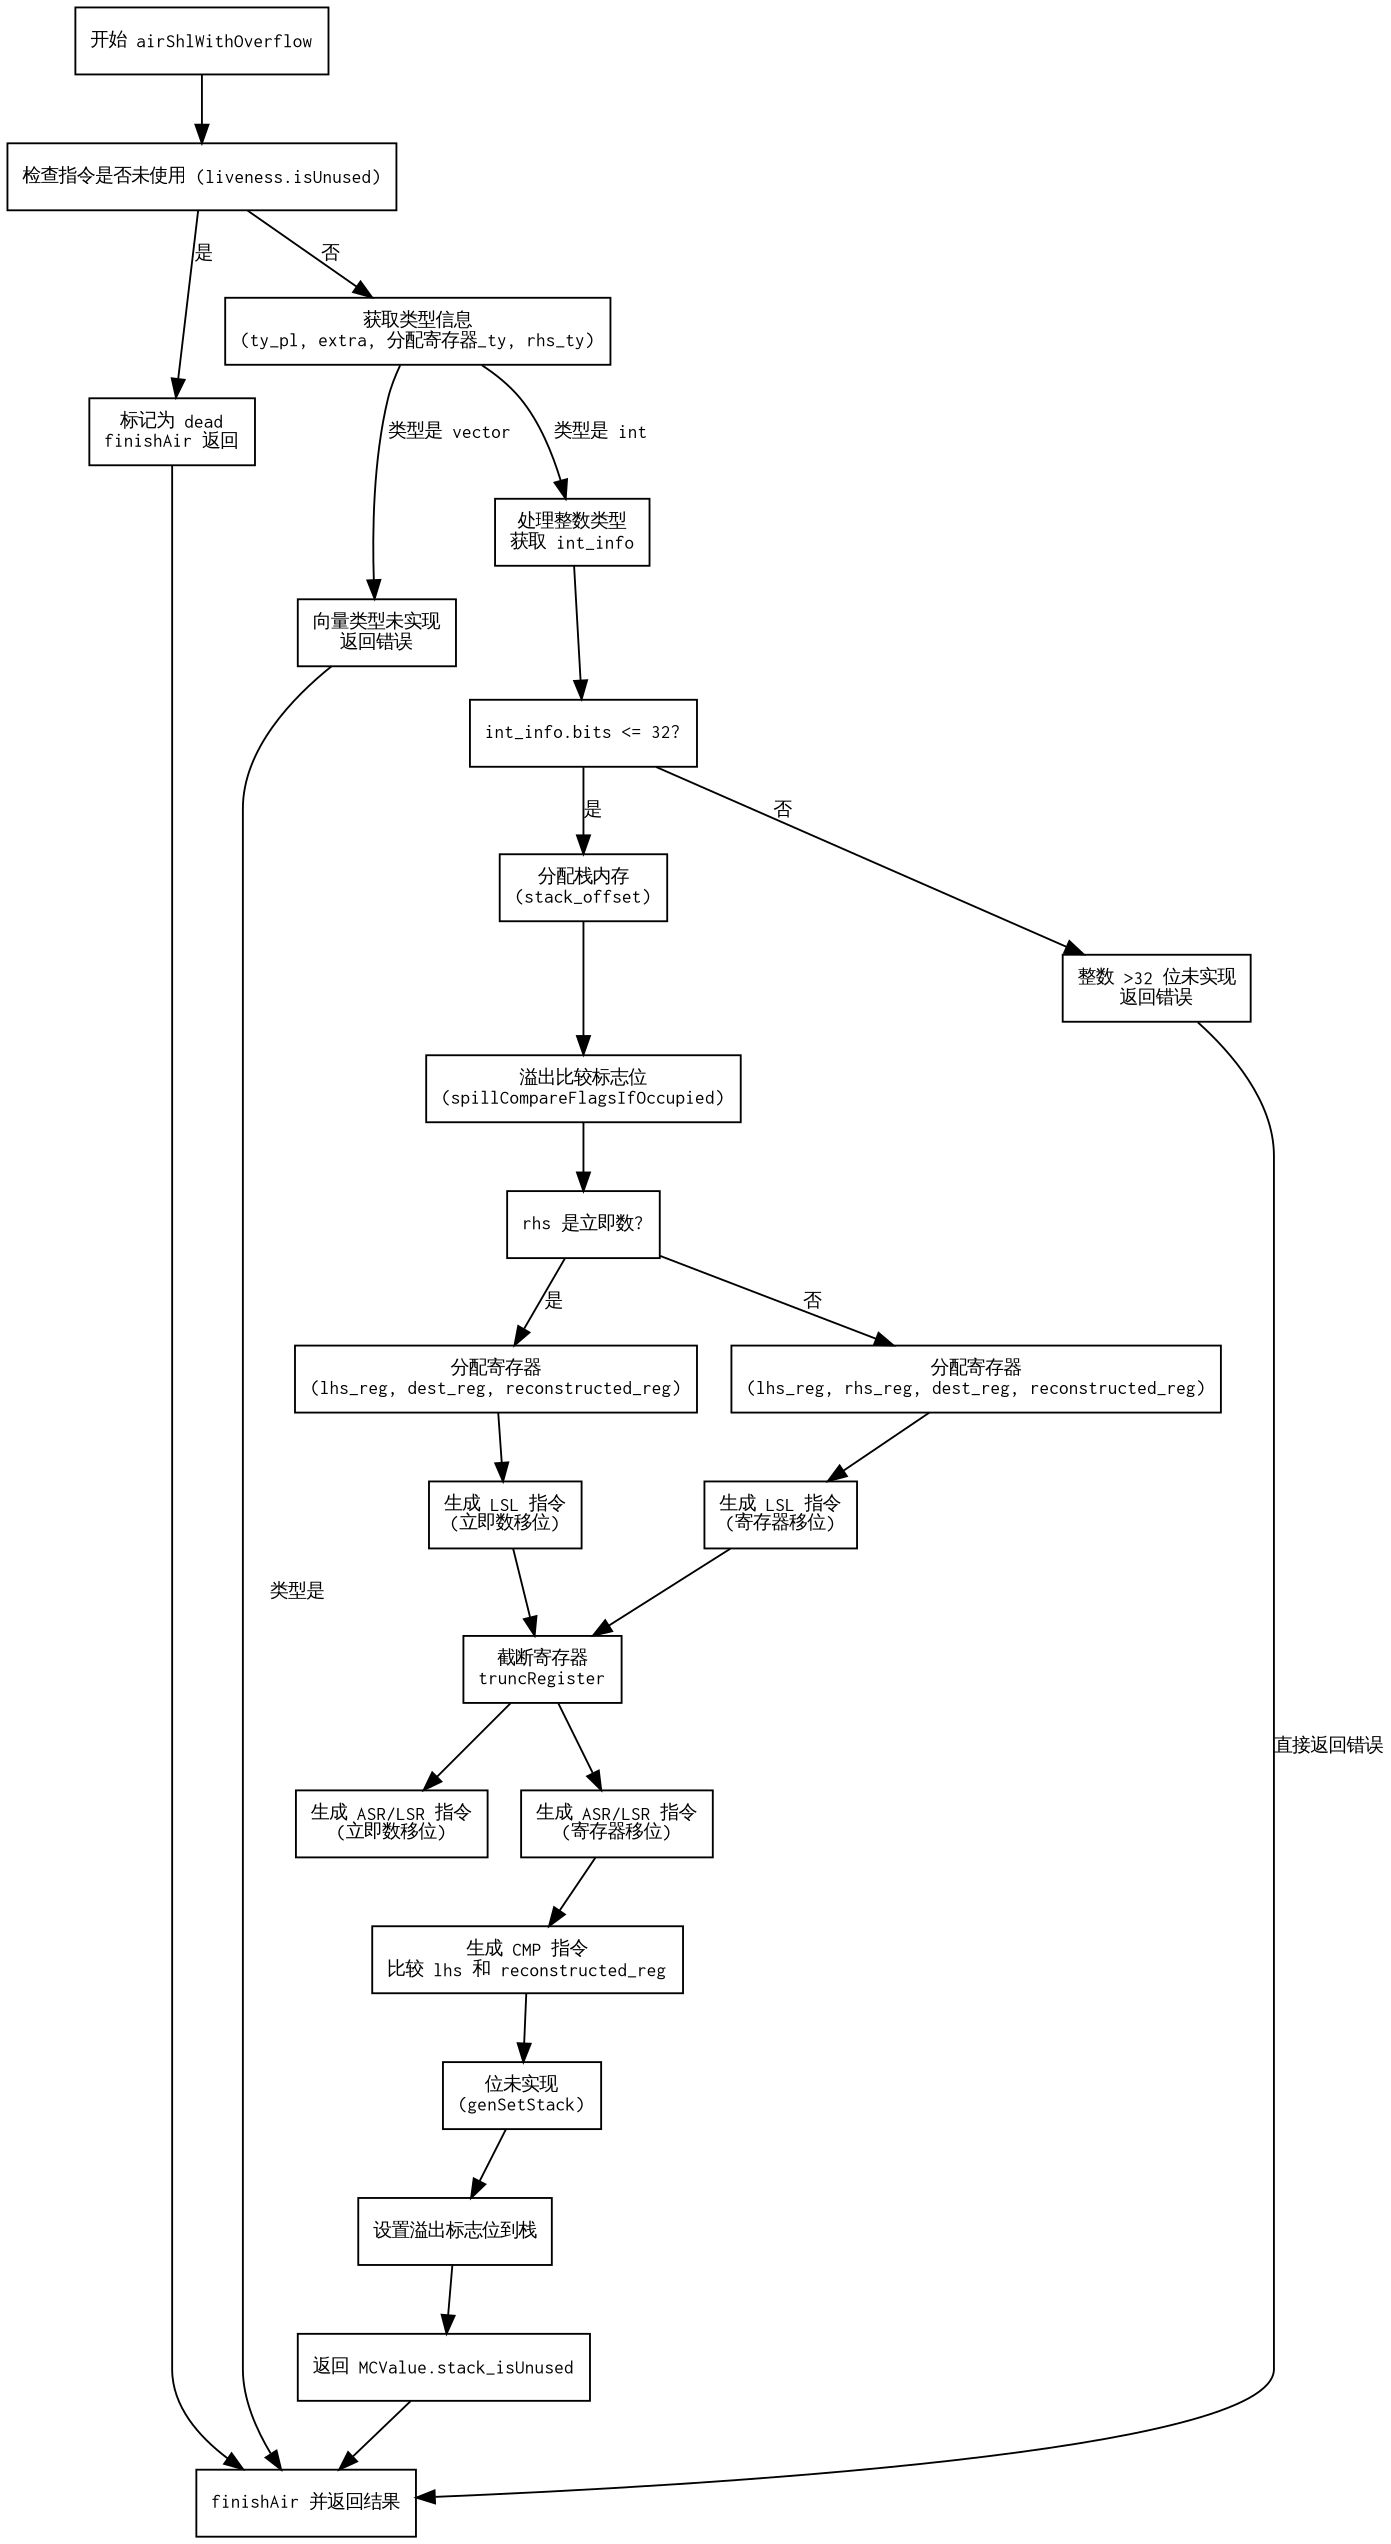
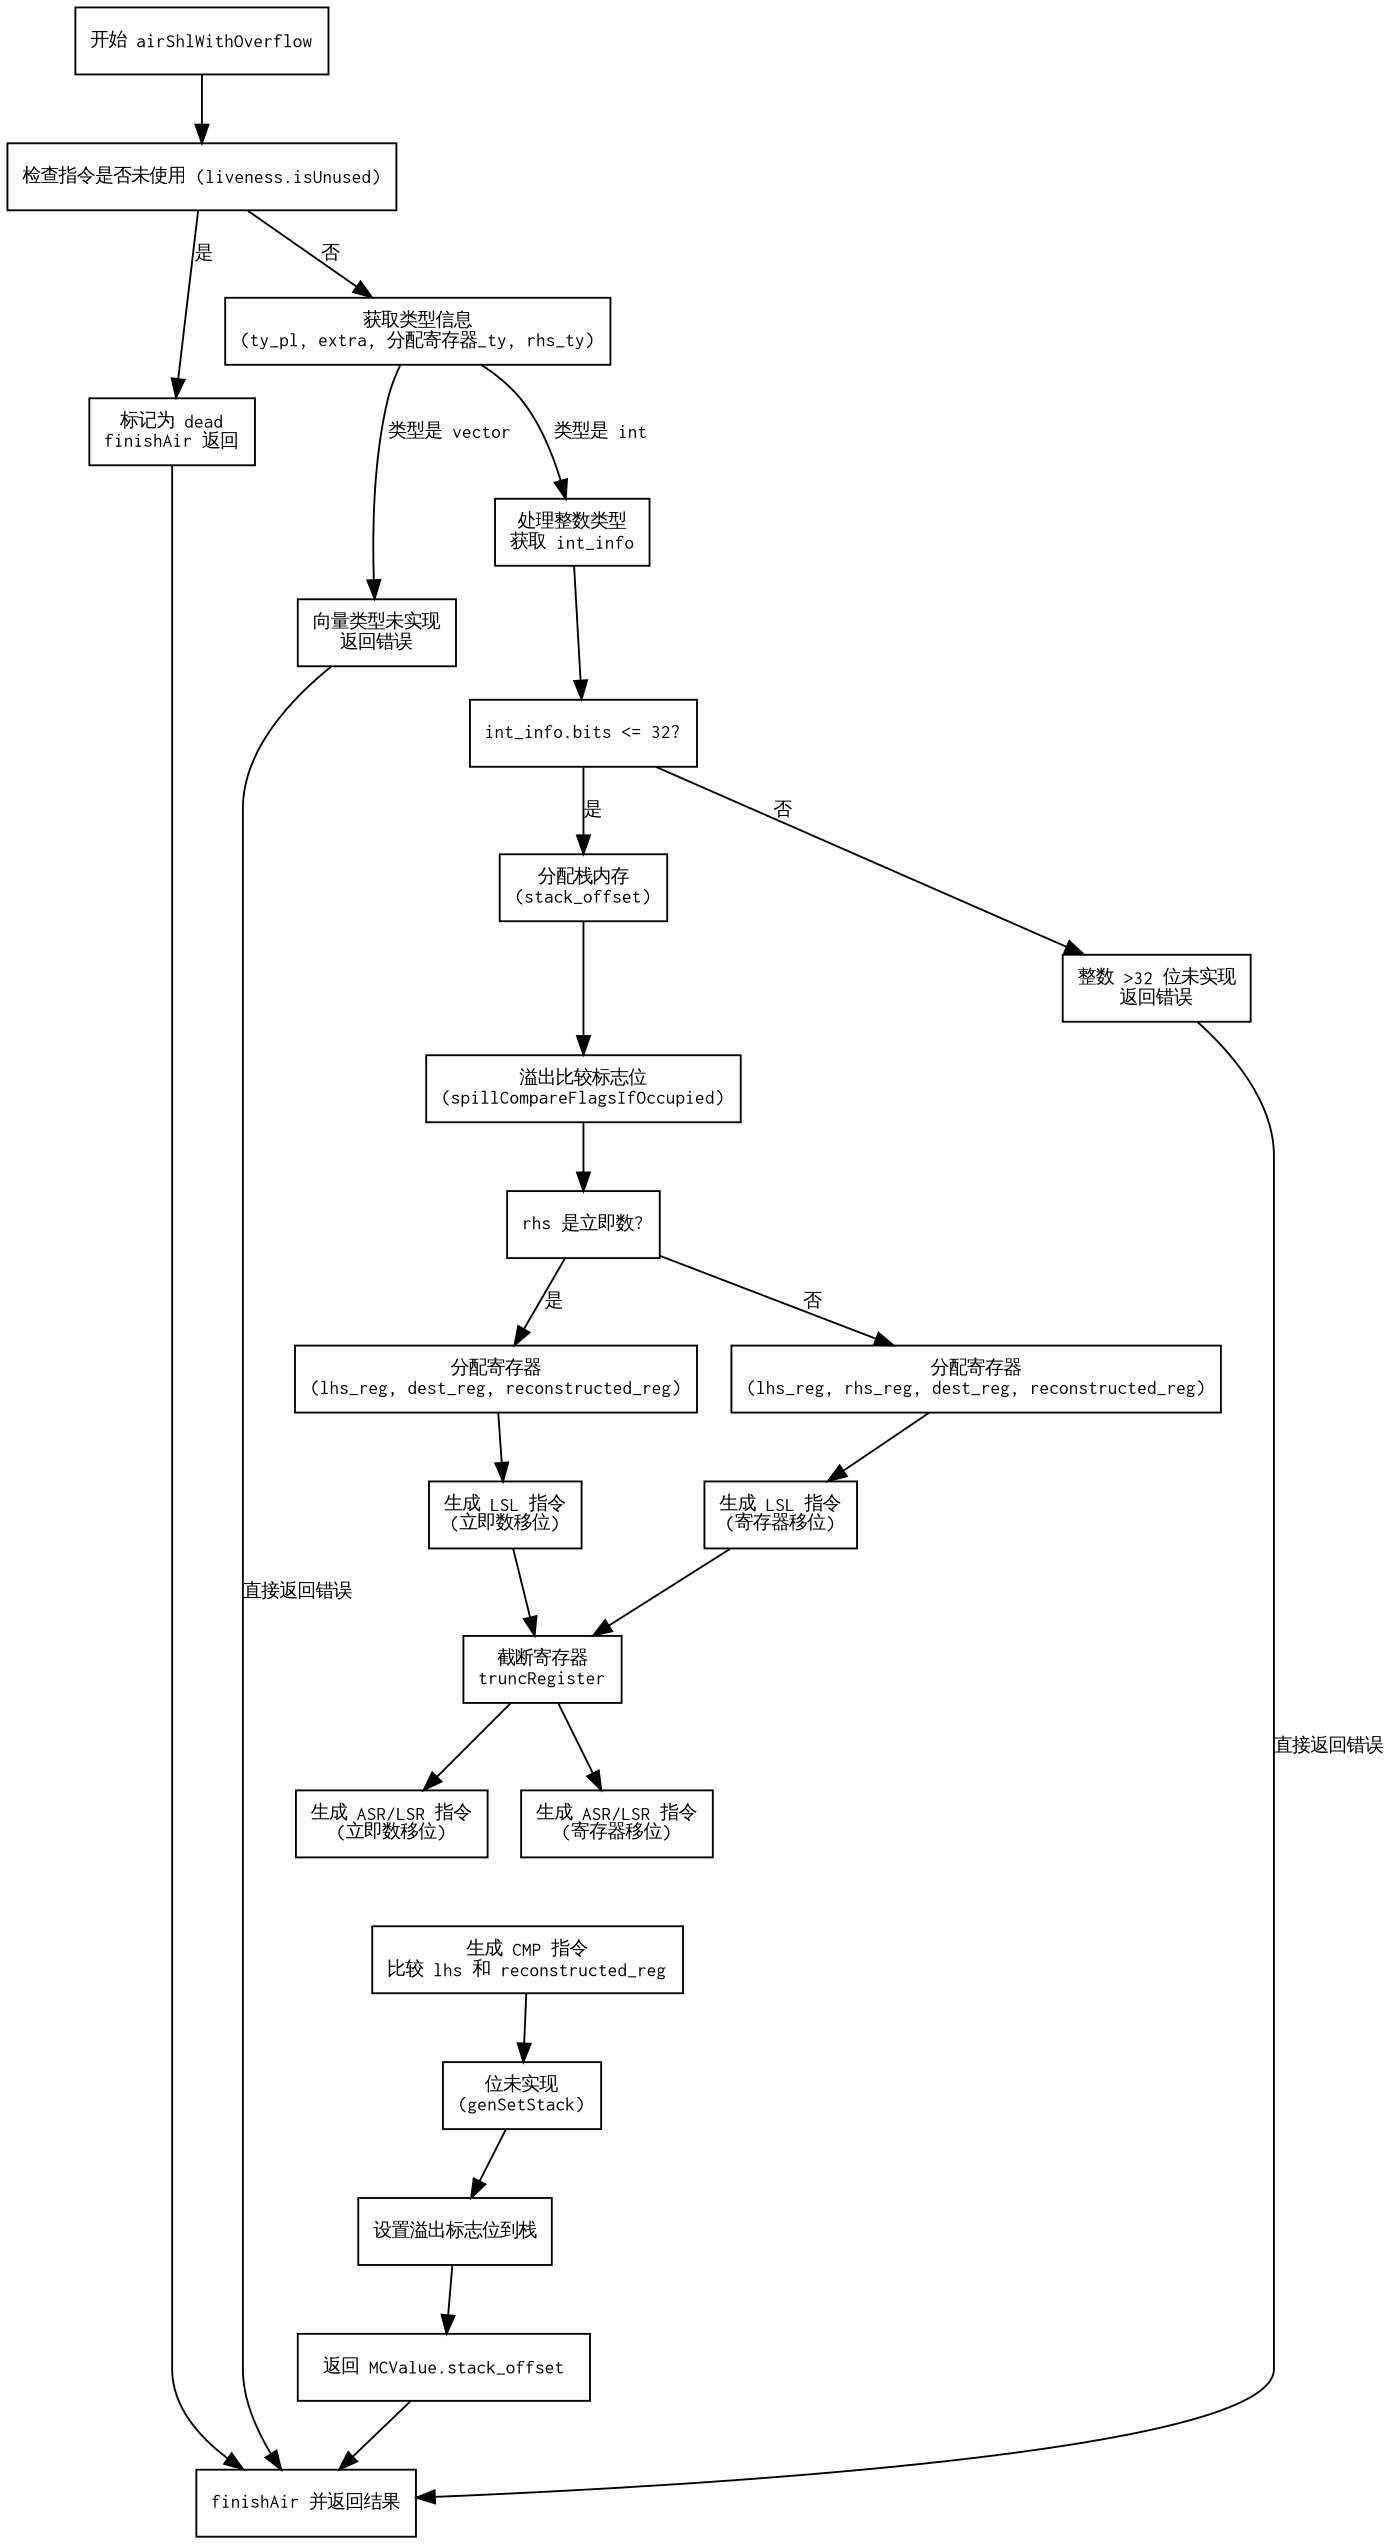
(298, 1592) -> (298, 1592)
(577, 1884) -> none
(444, 2367) -> (444, 2367)
